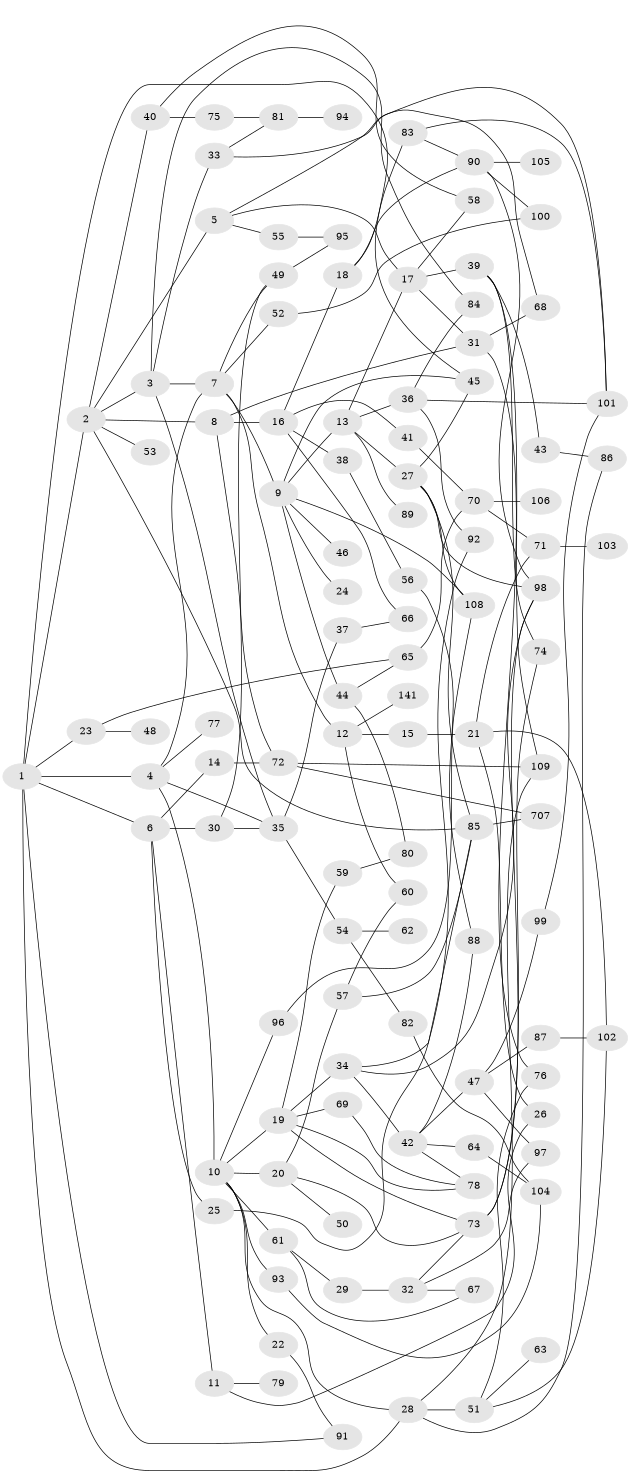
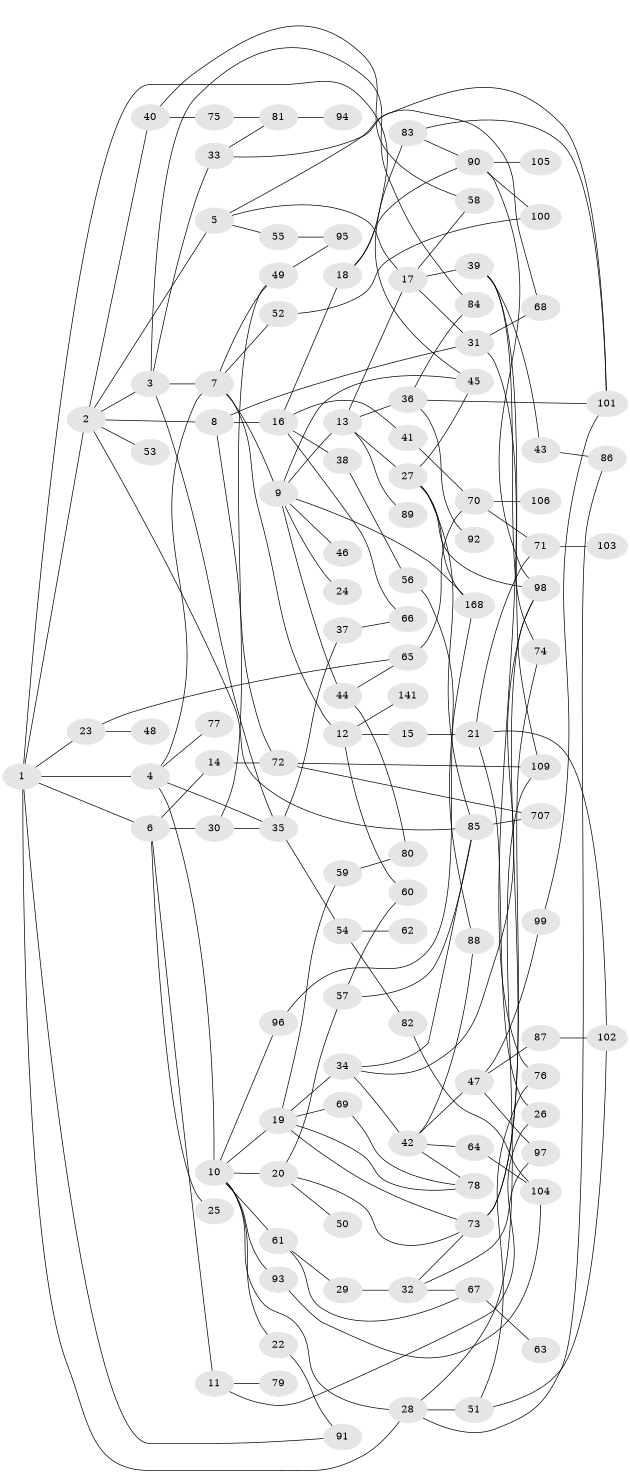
(474, 605) -> (474, 605)
(413, 1078) -> none
(508, 1380) -> (512, 1324)
